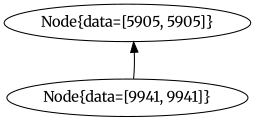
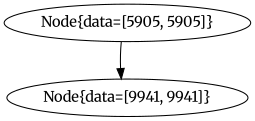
(134, 66) -> (120, 55)
